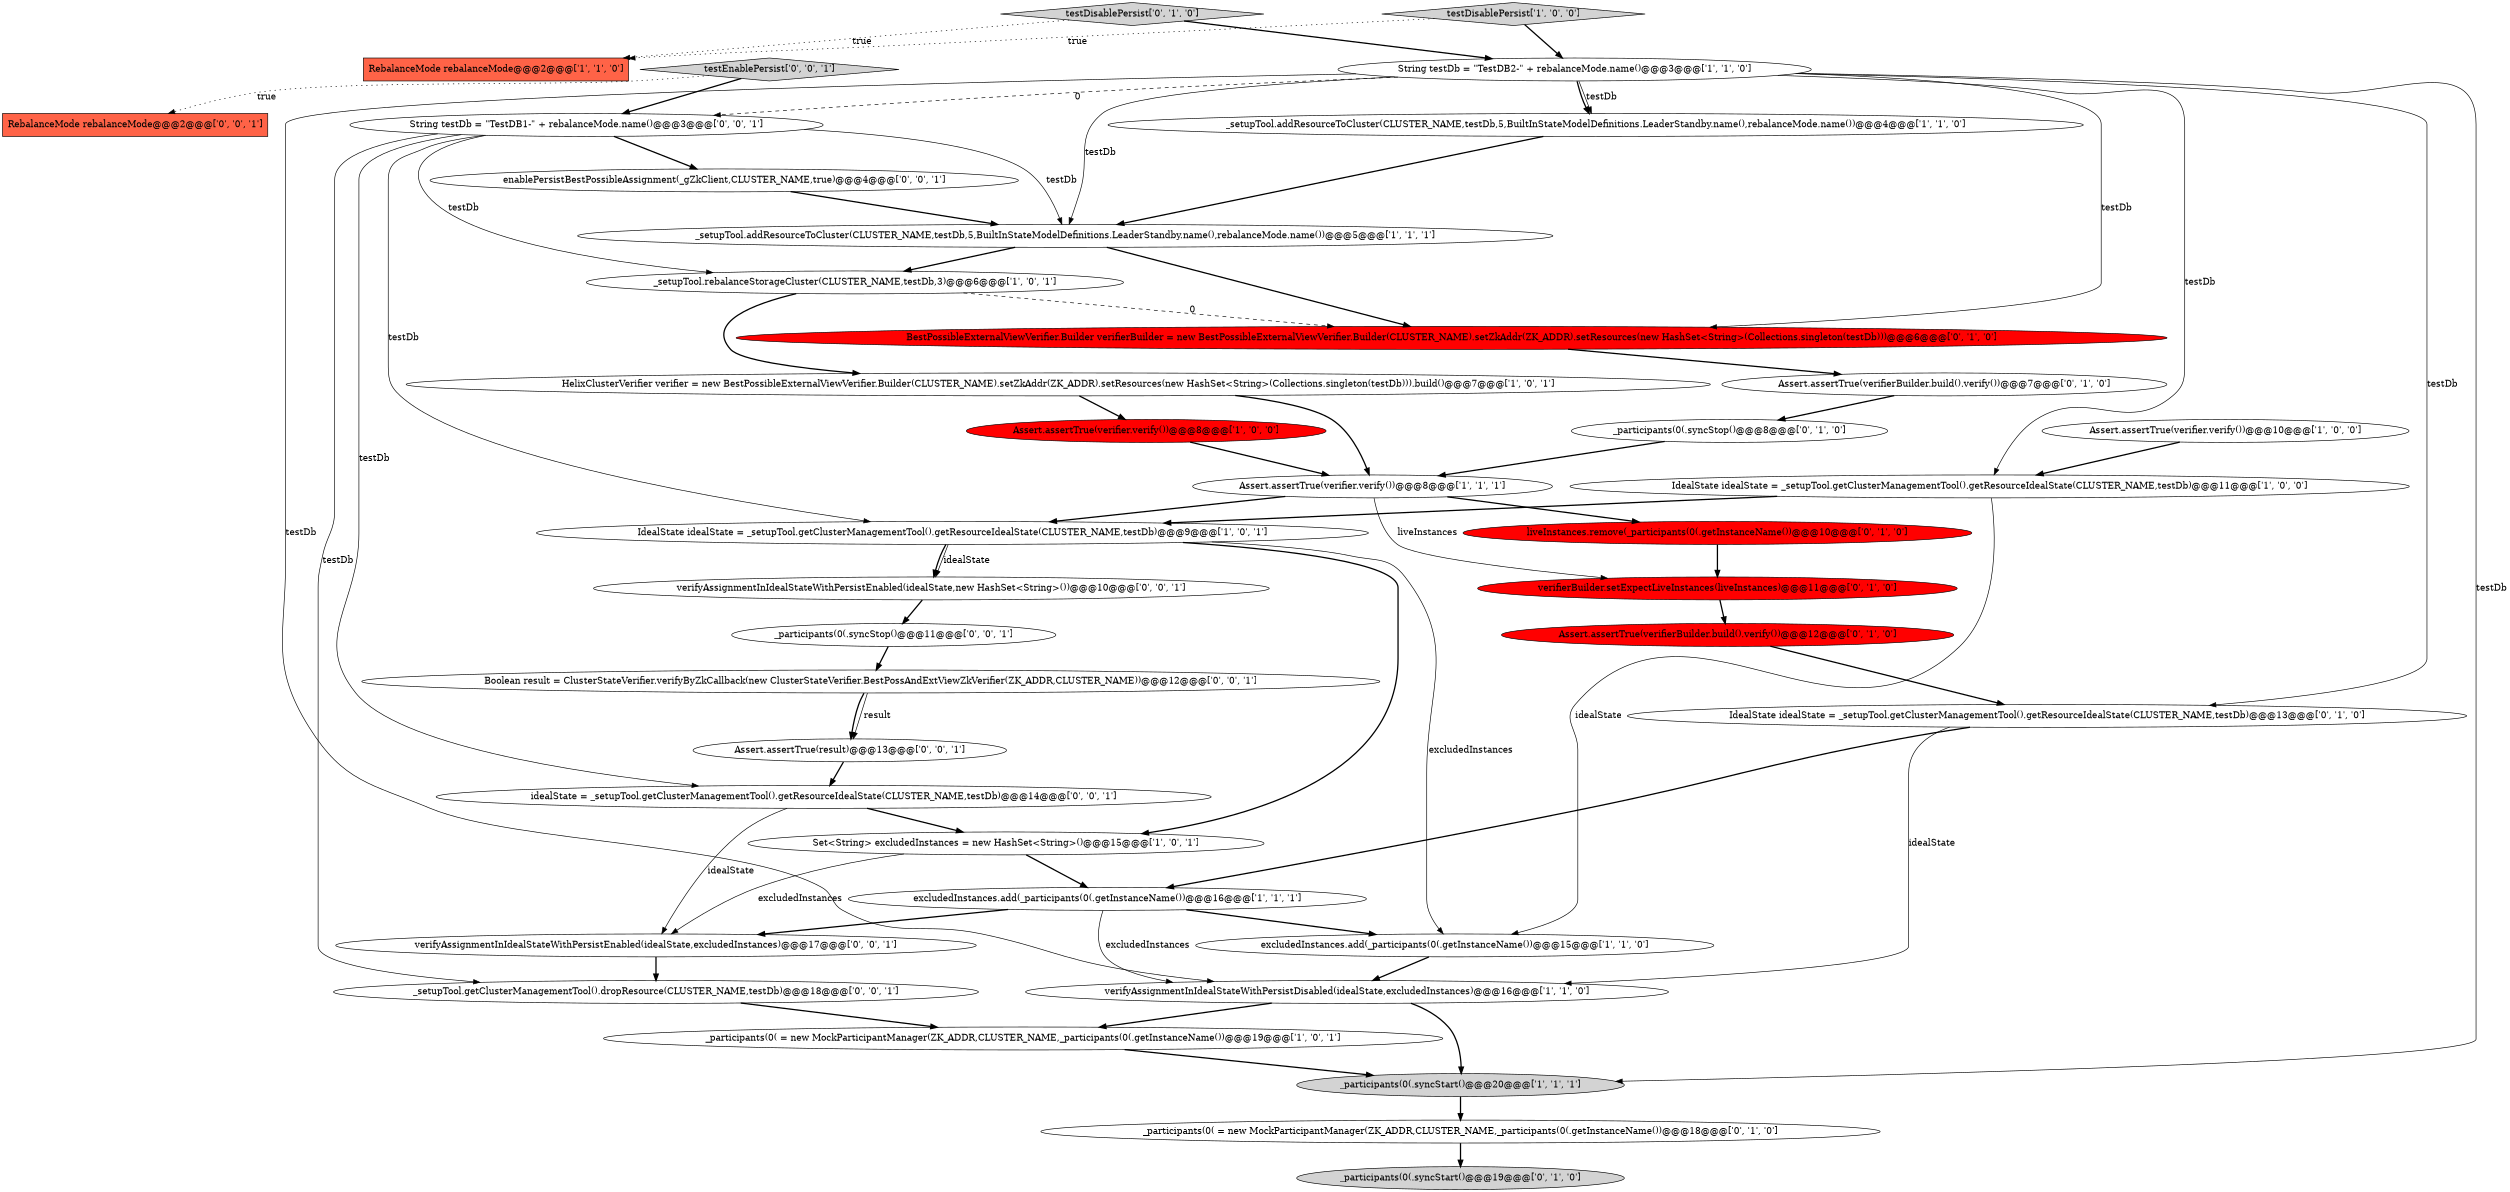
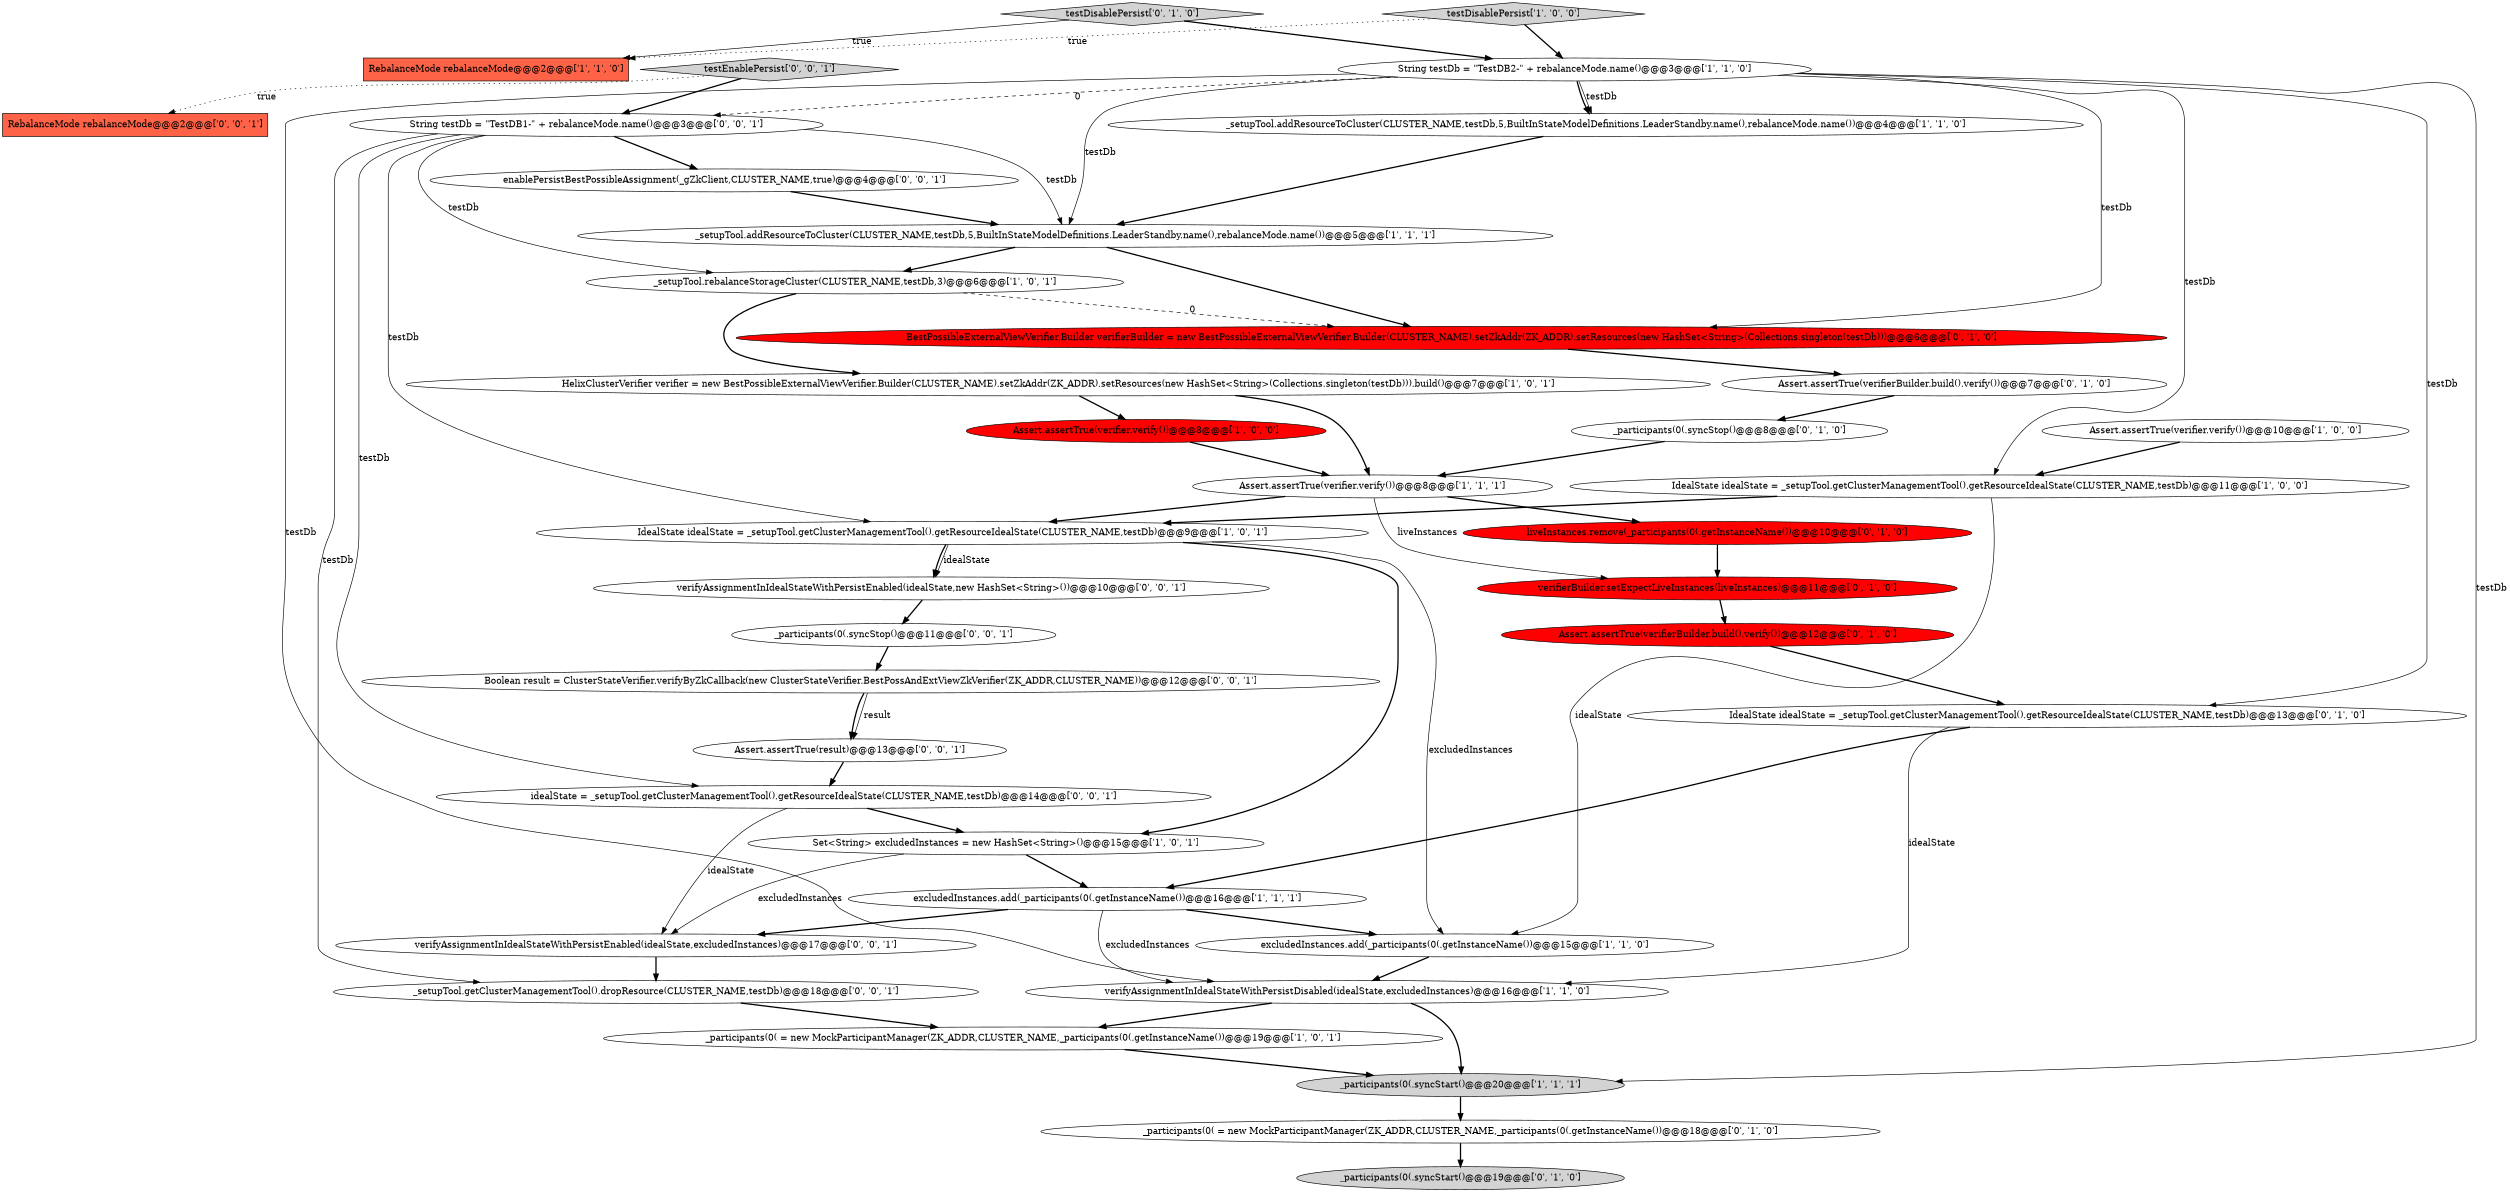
(849, 39) -> (849, 39)
